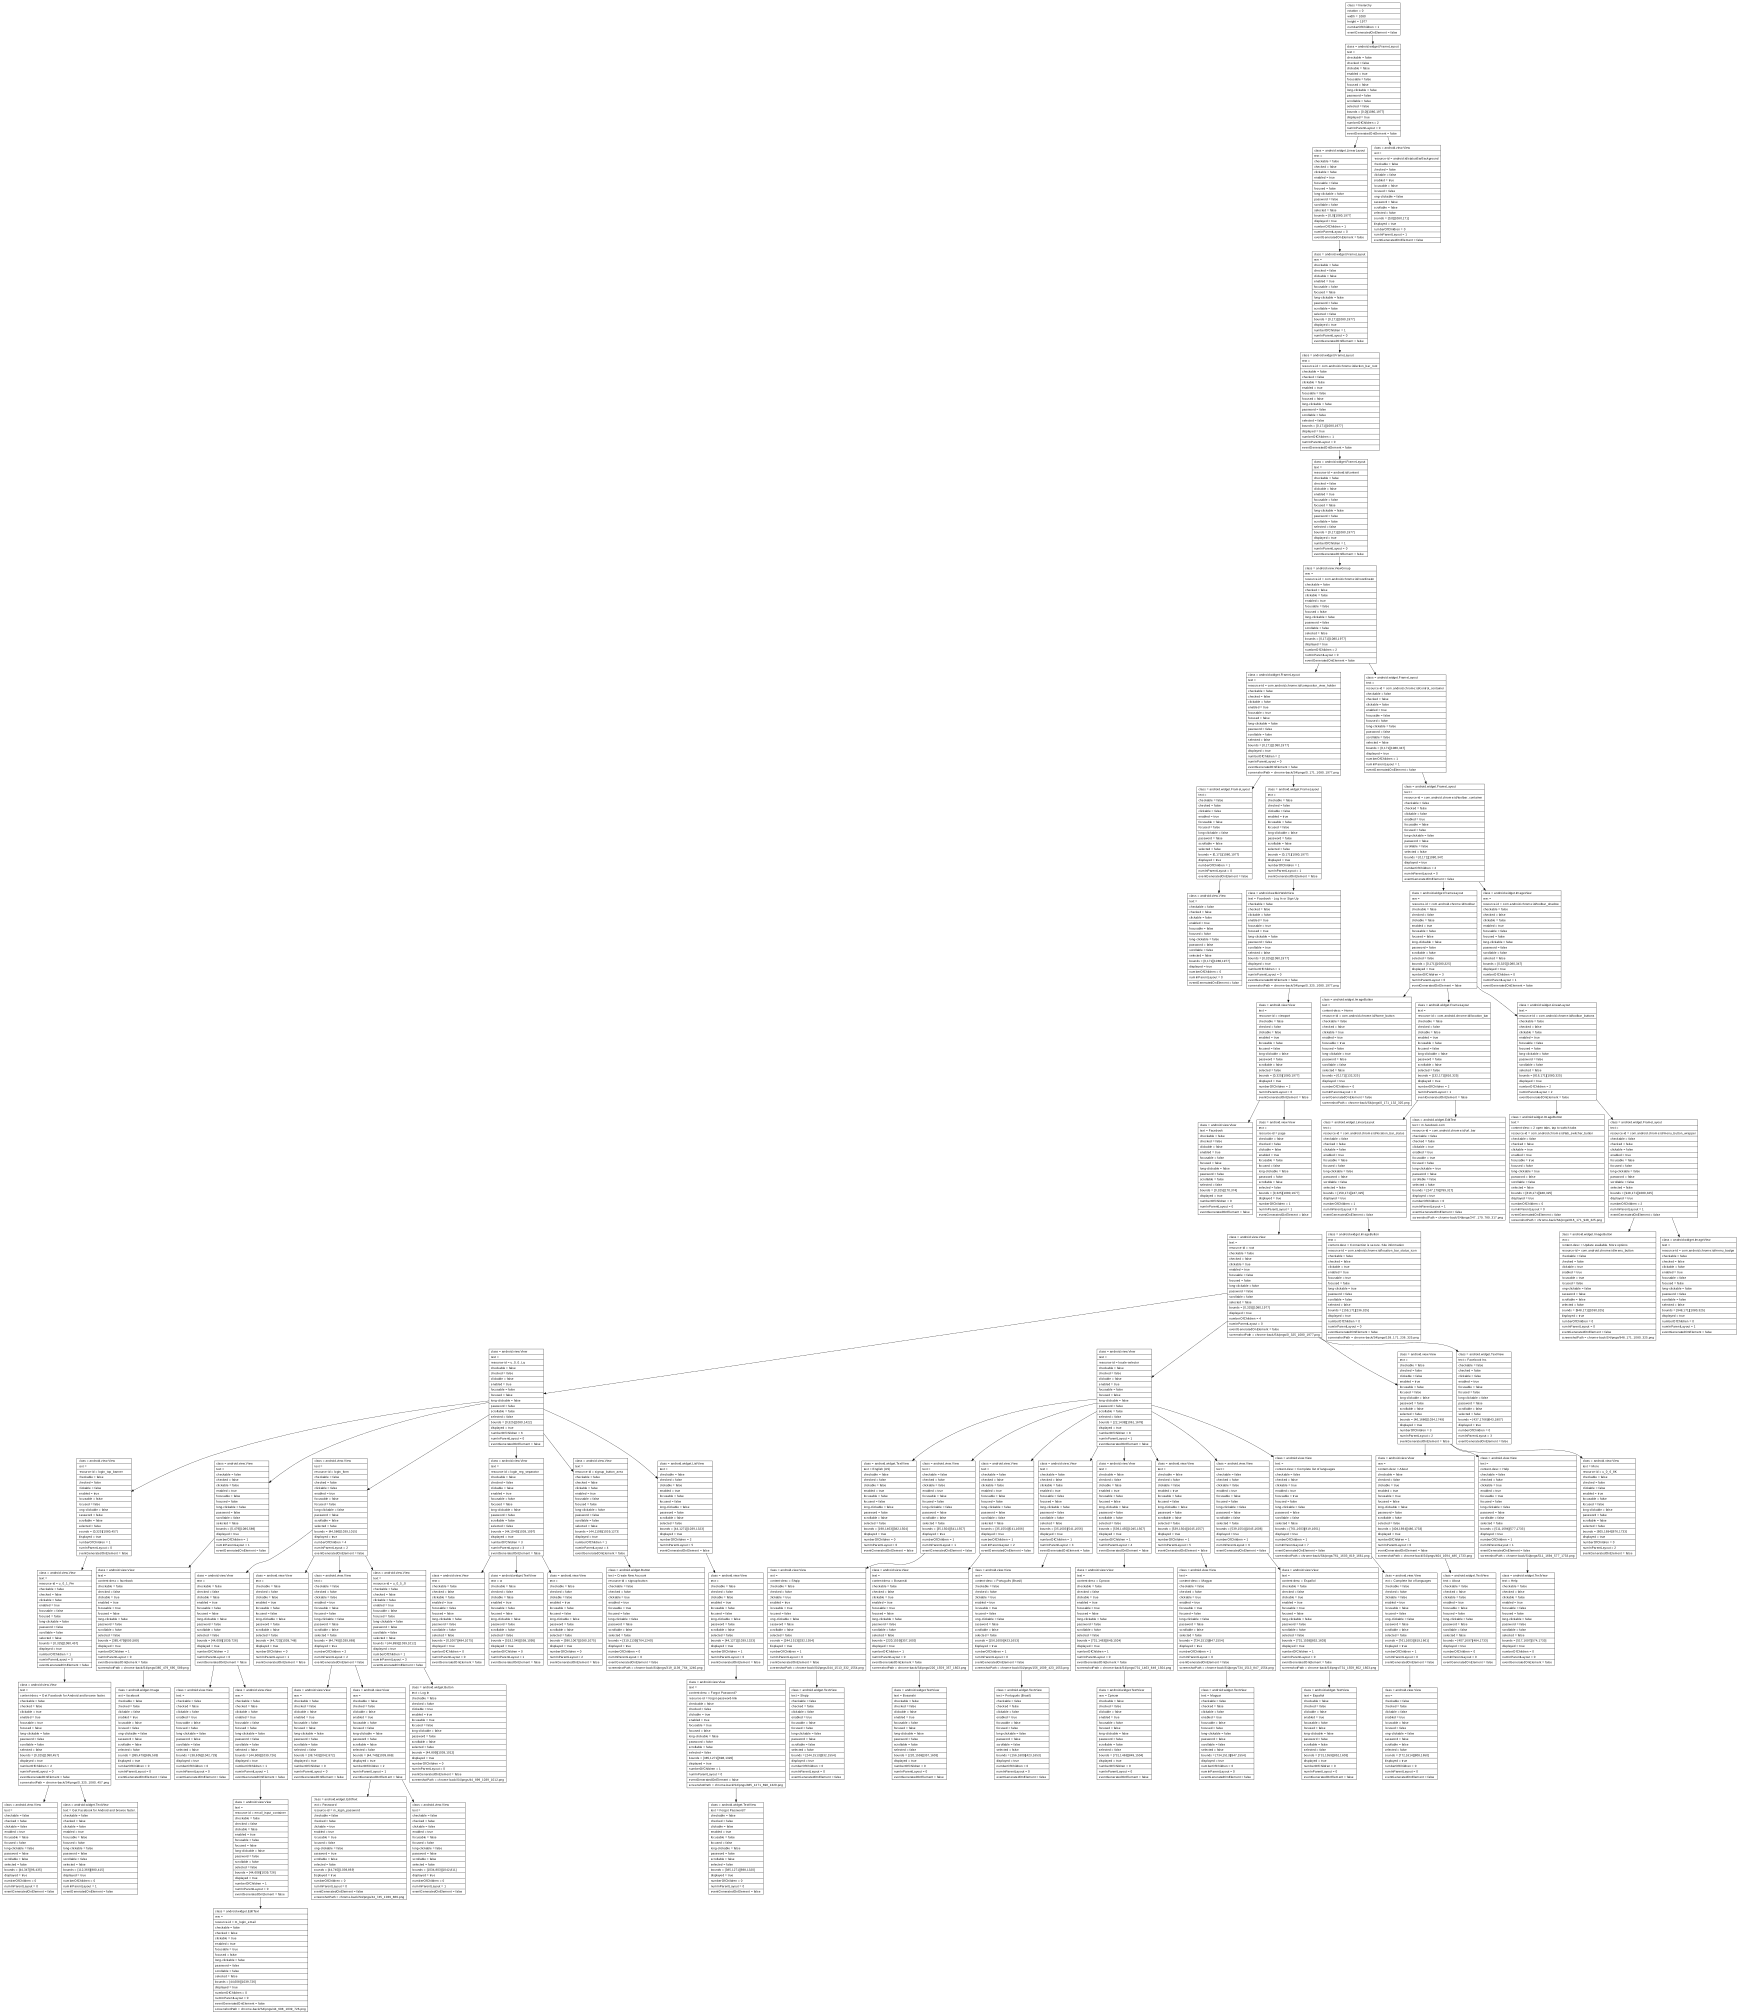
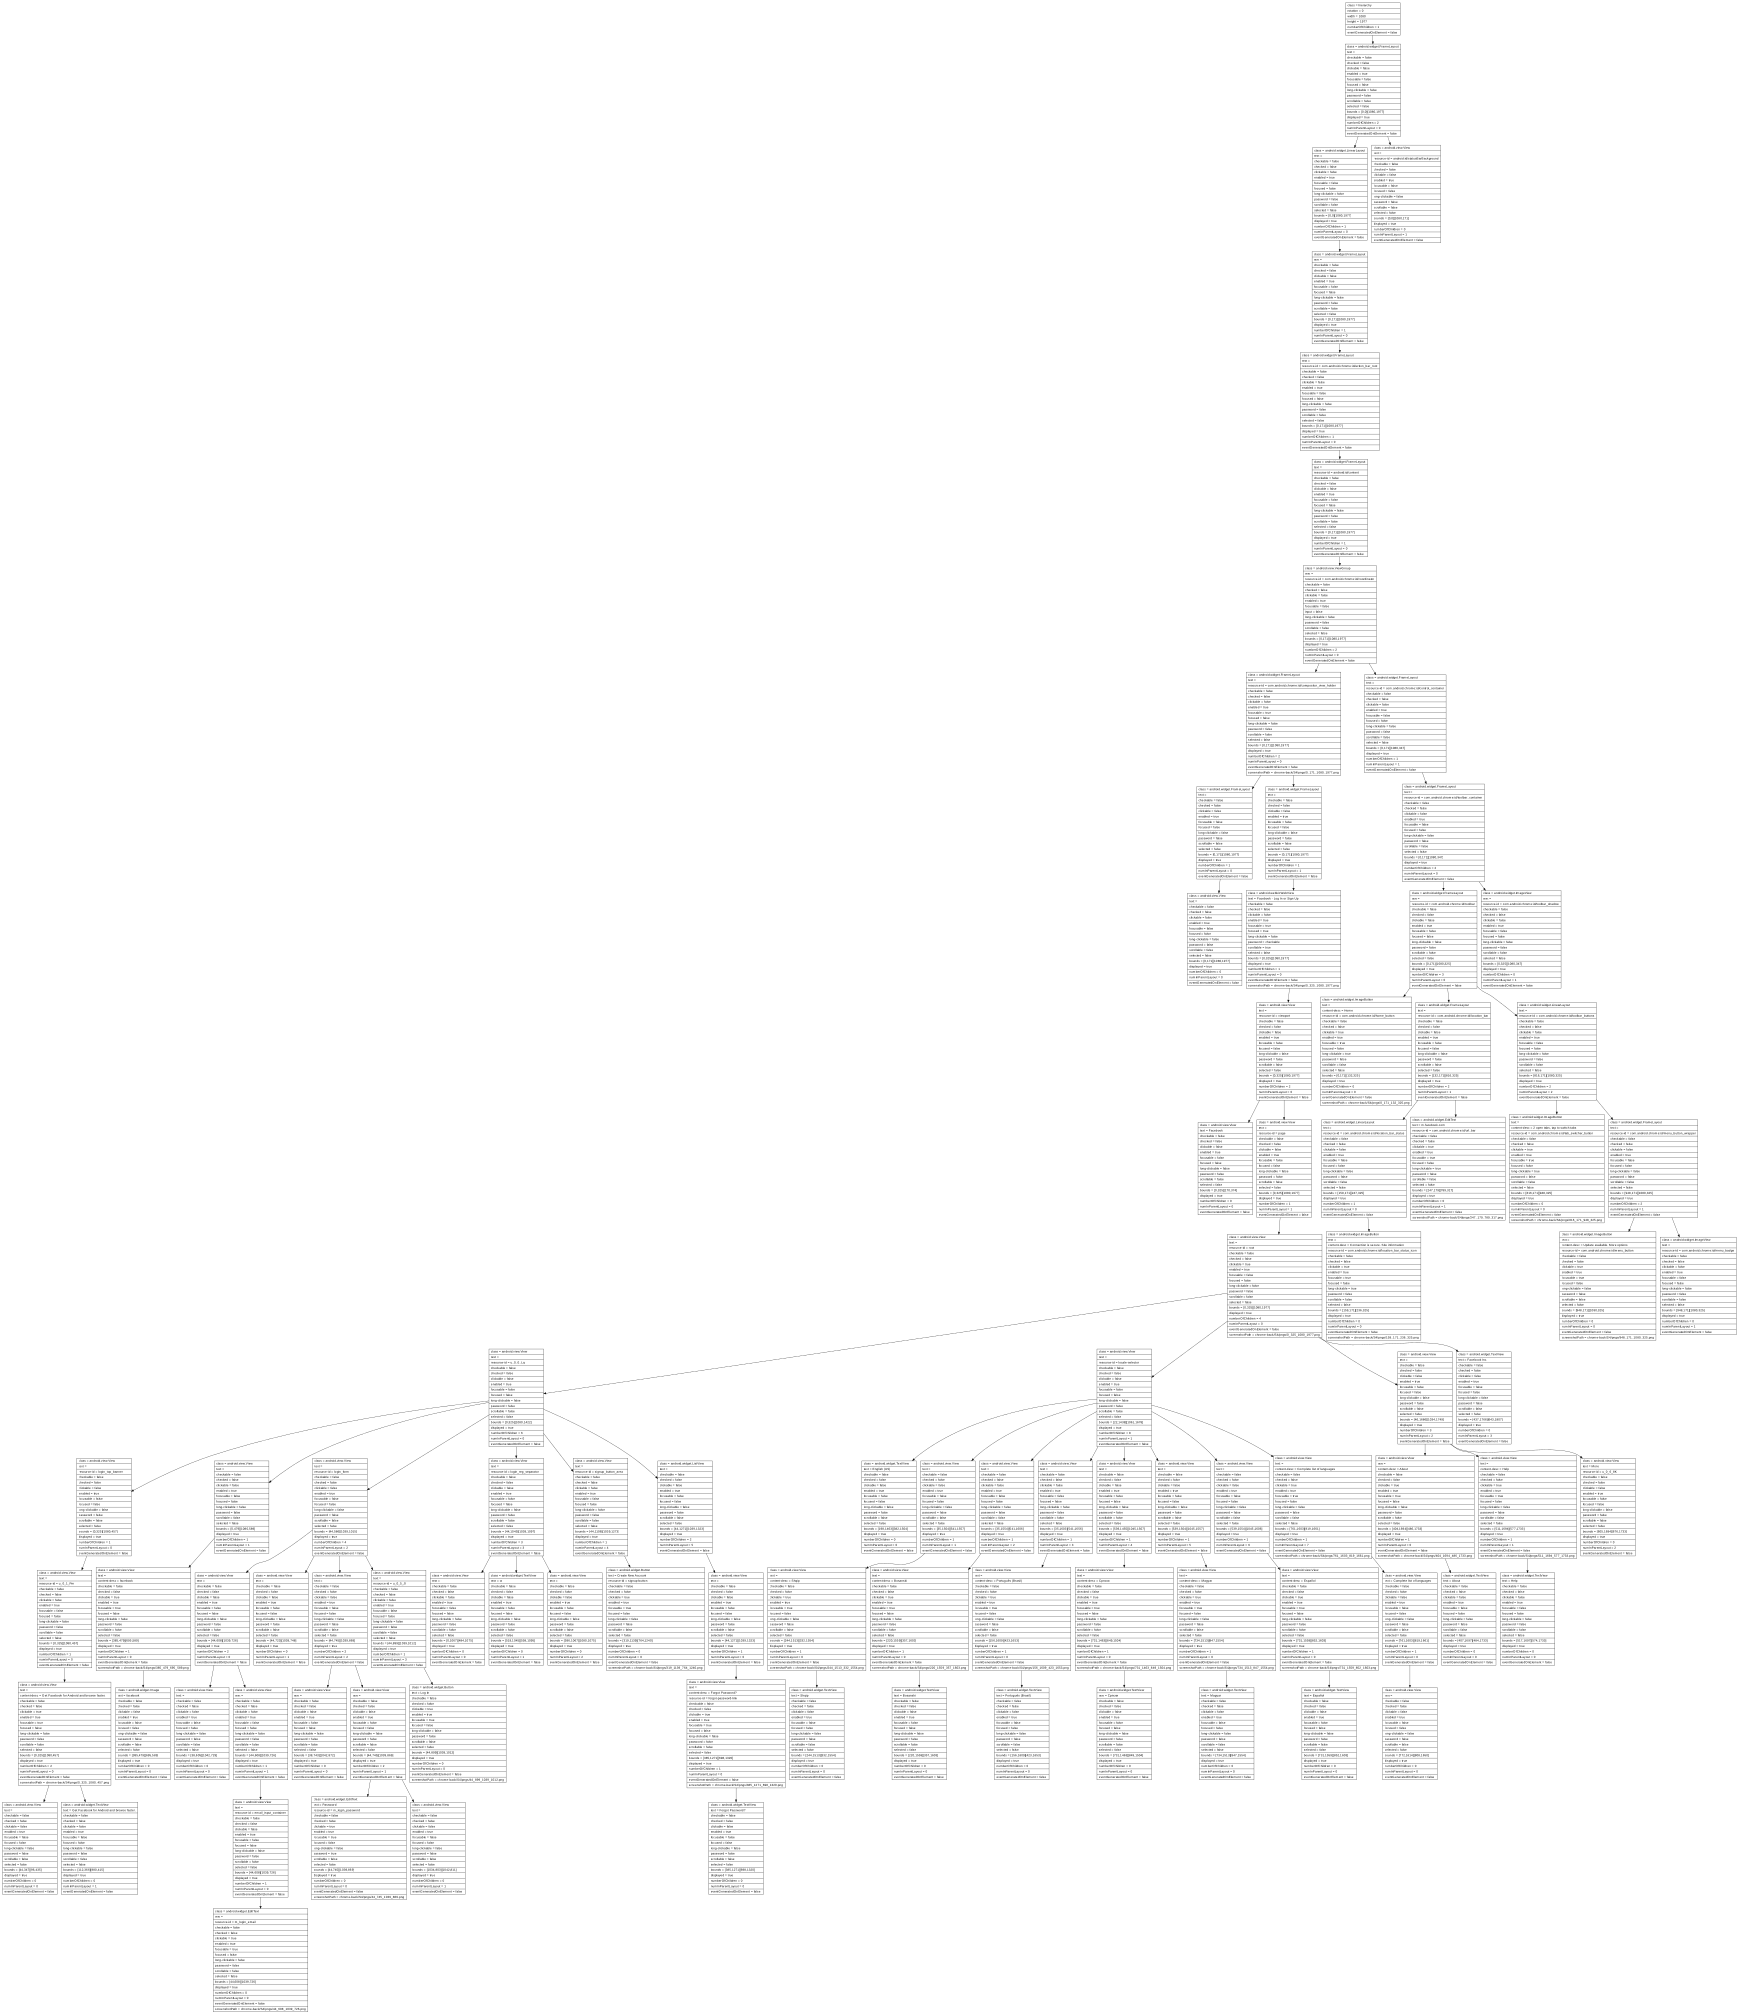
(1316, 612) -> (1314, 612)
(1260, 942) -> (1264, 942)
